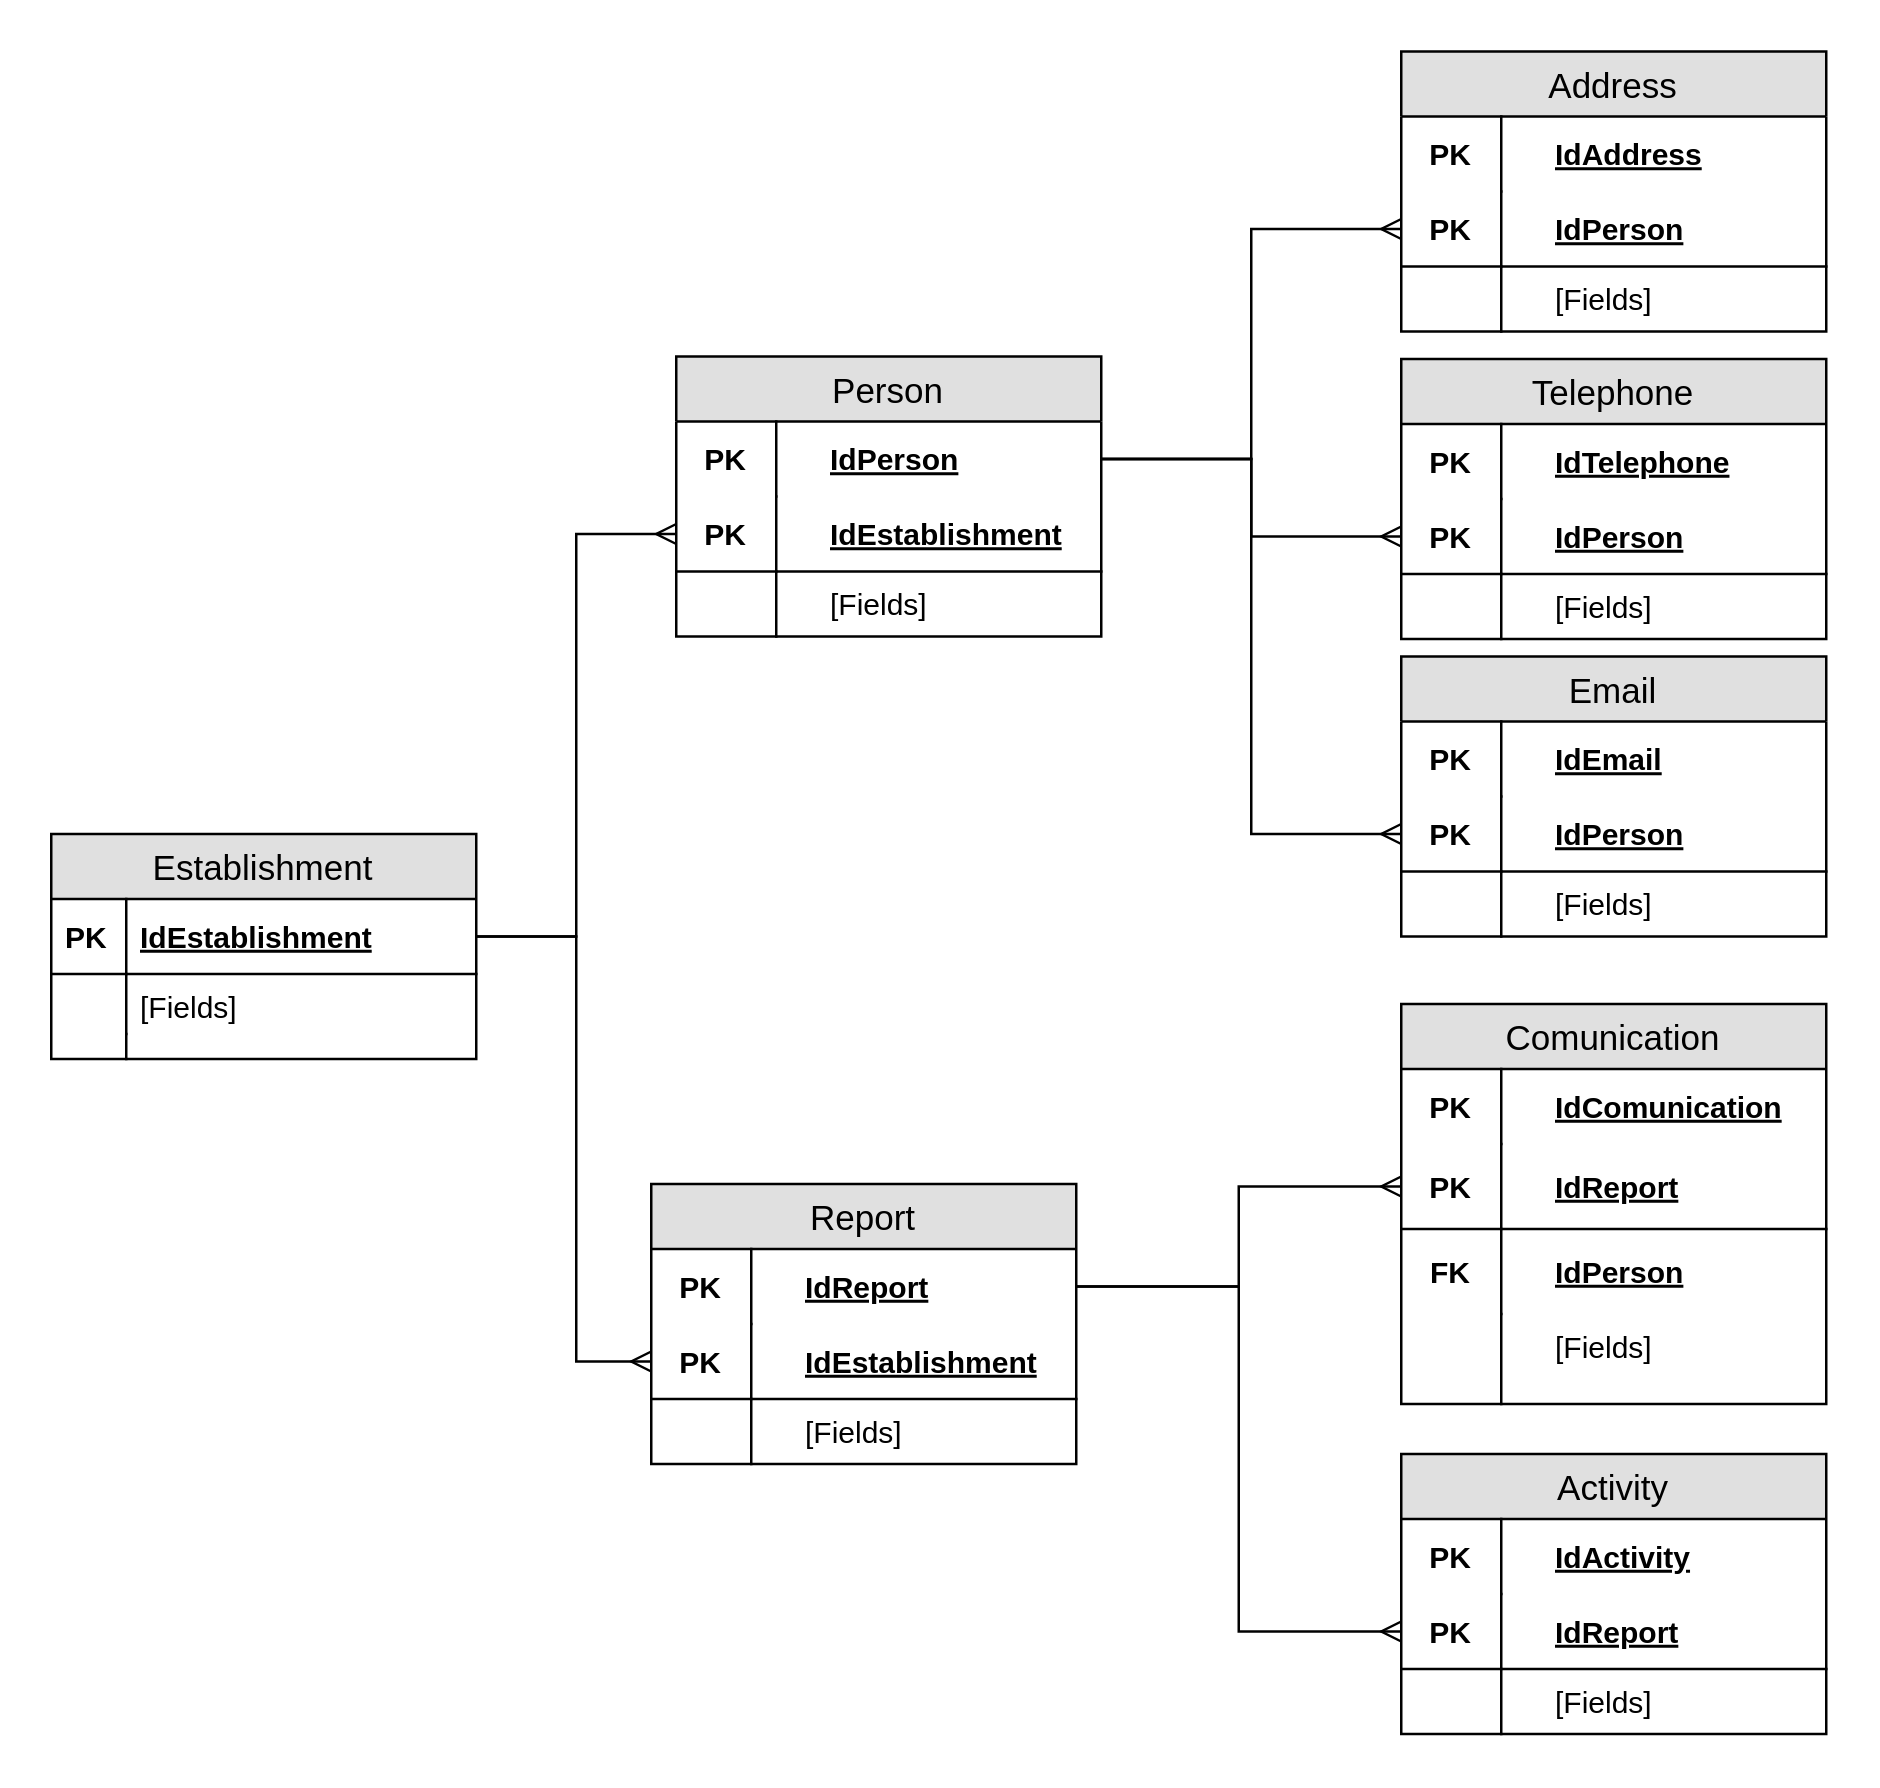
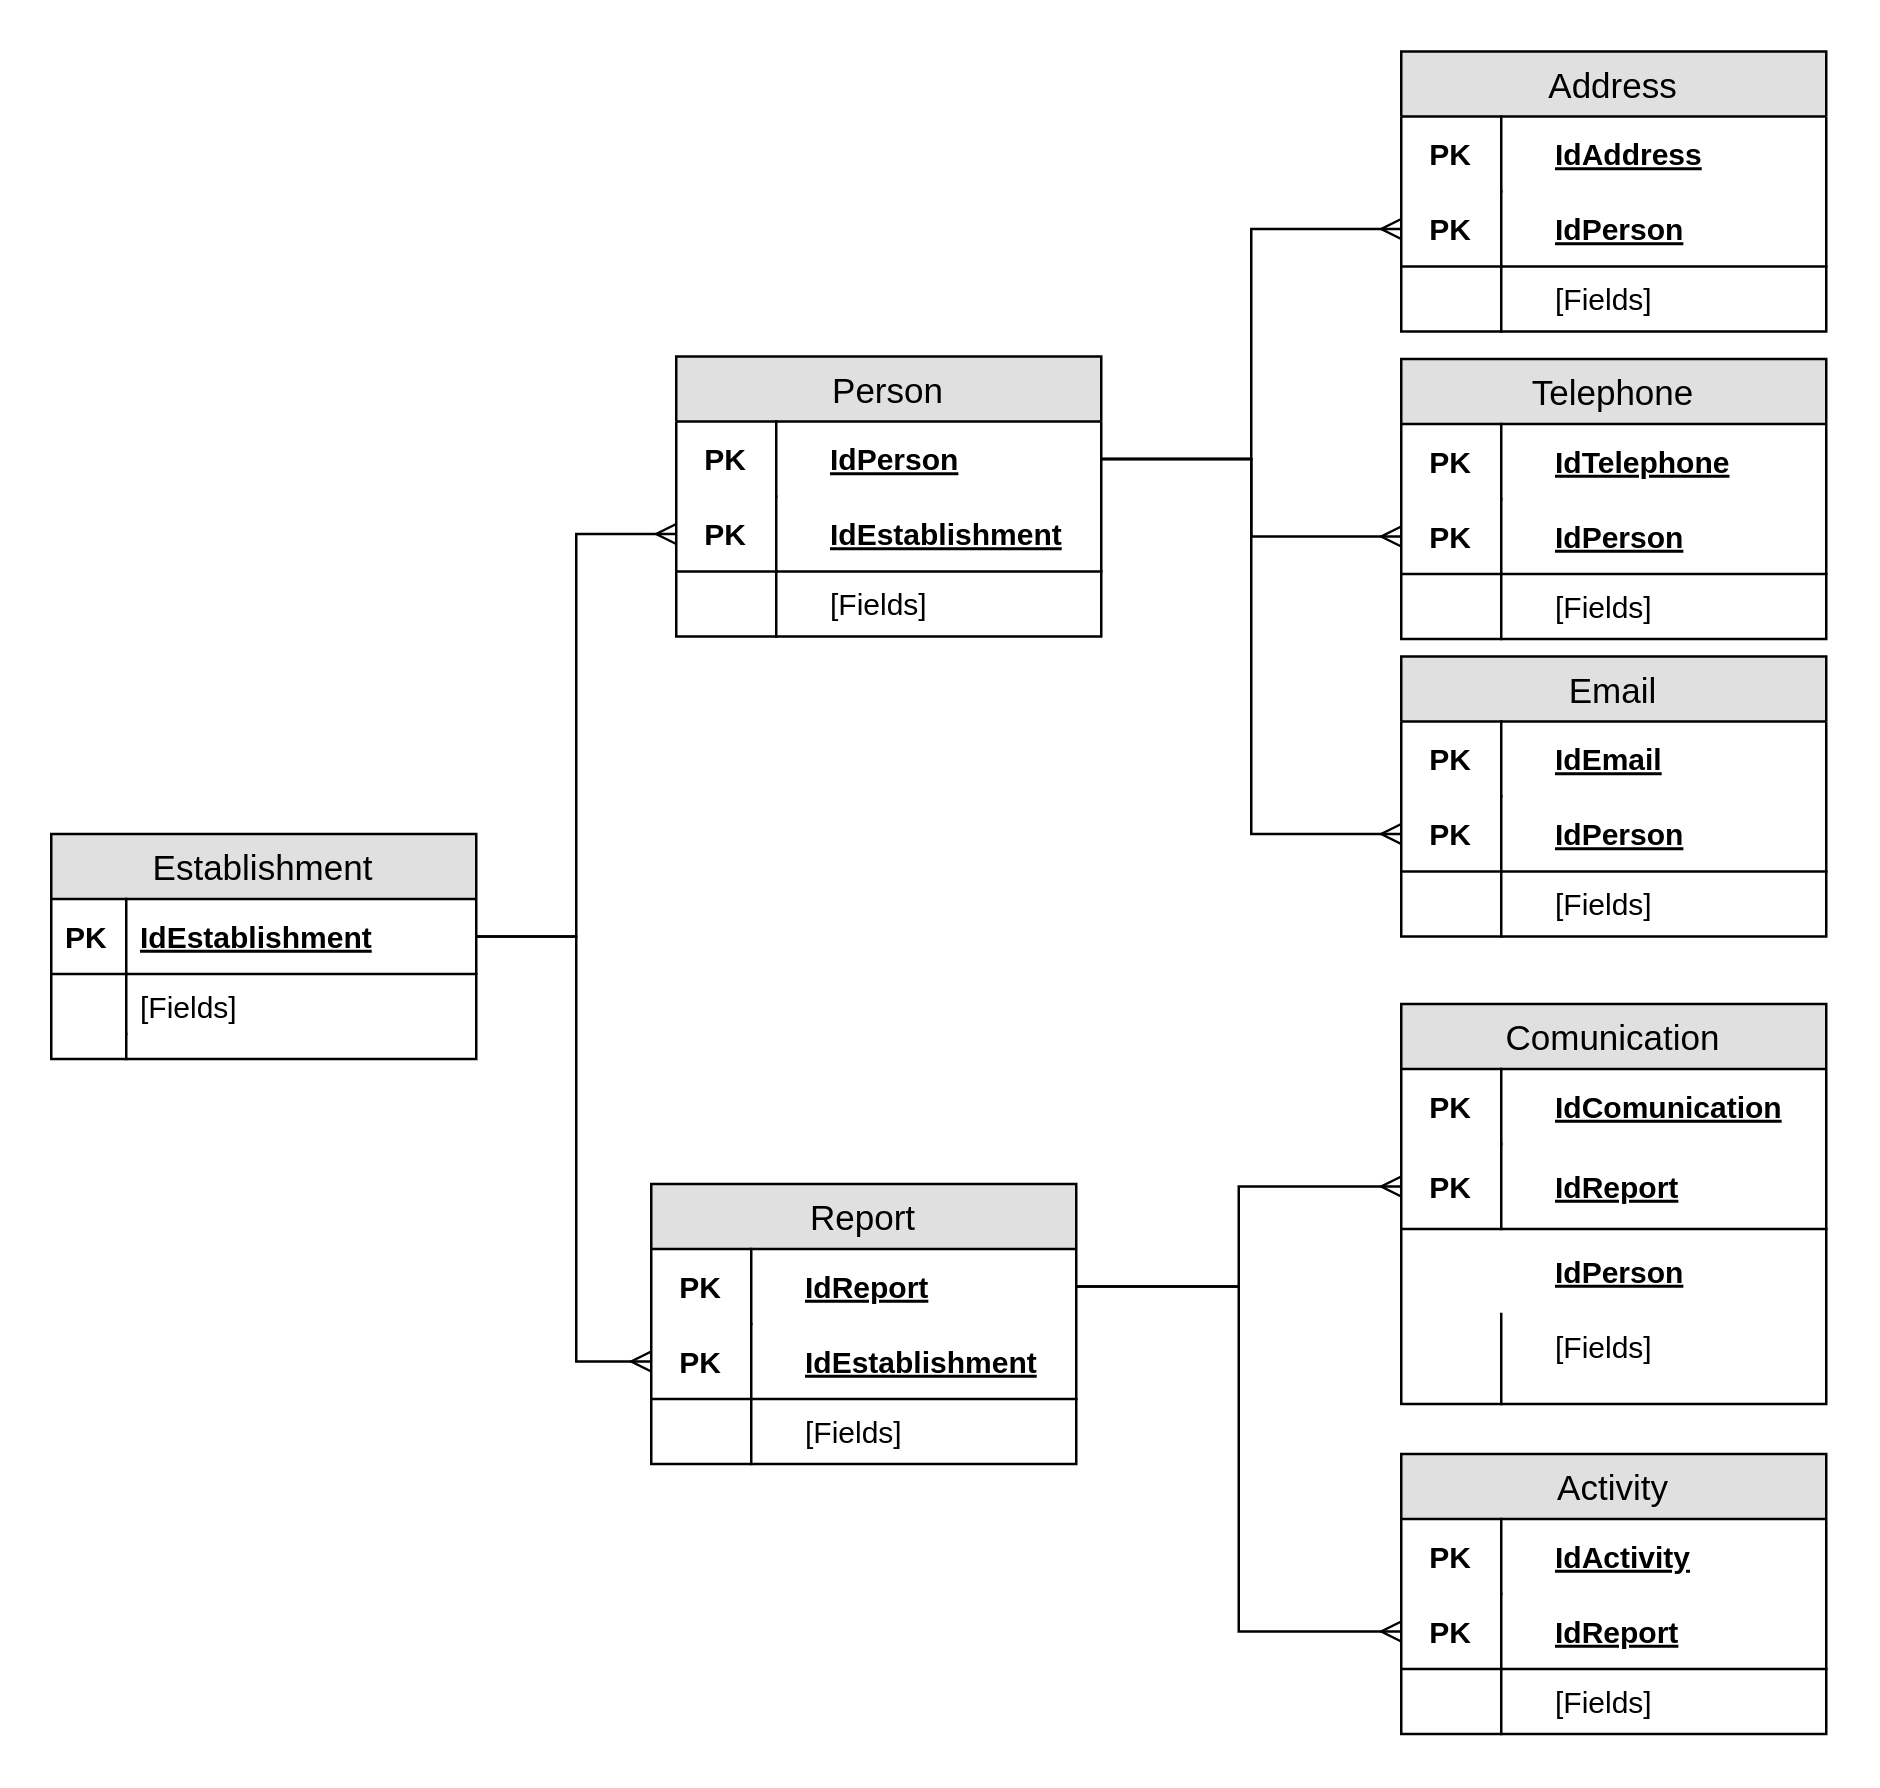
(1451, 1271) -> none
